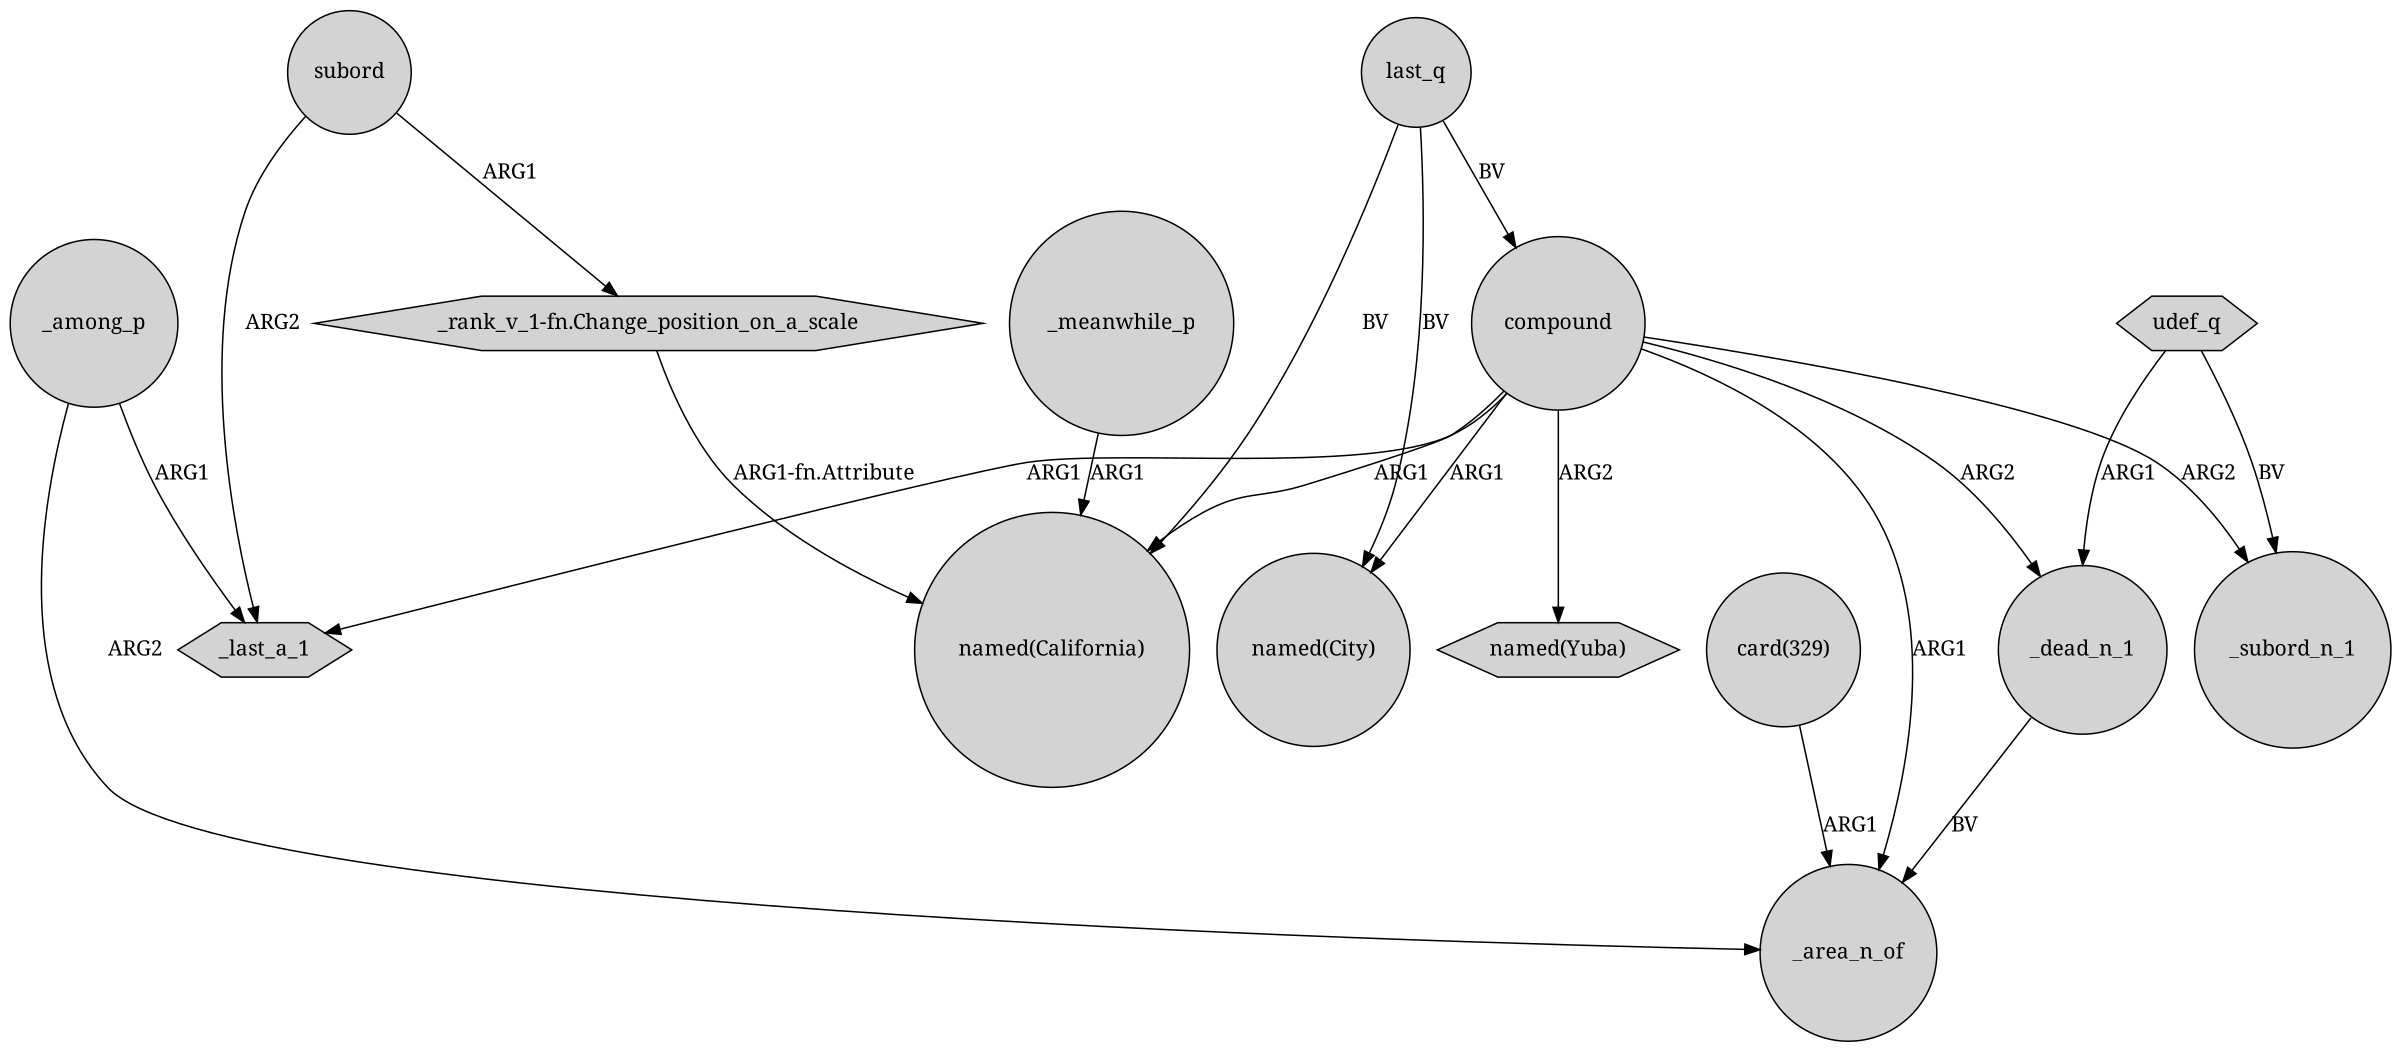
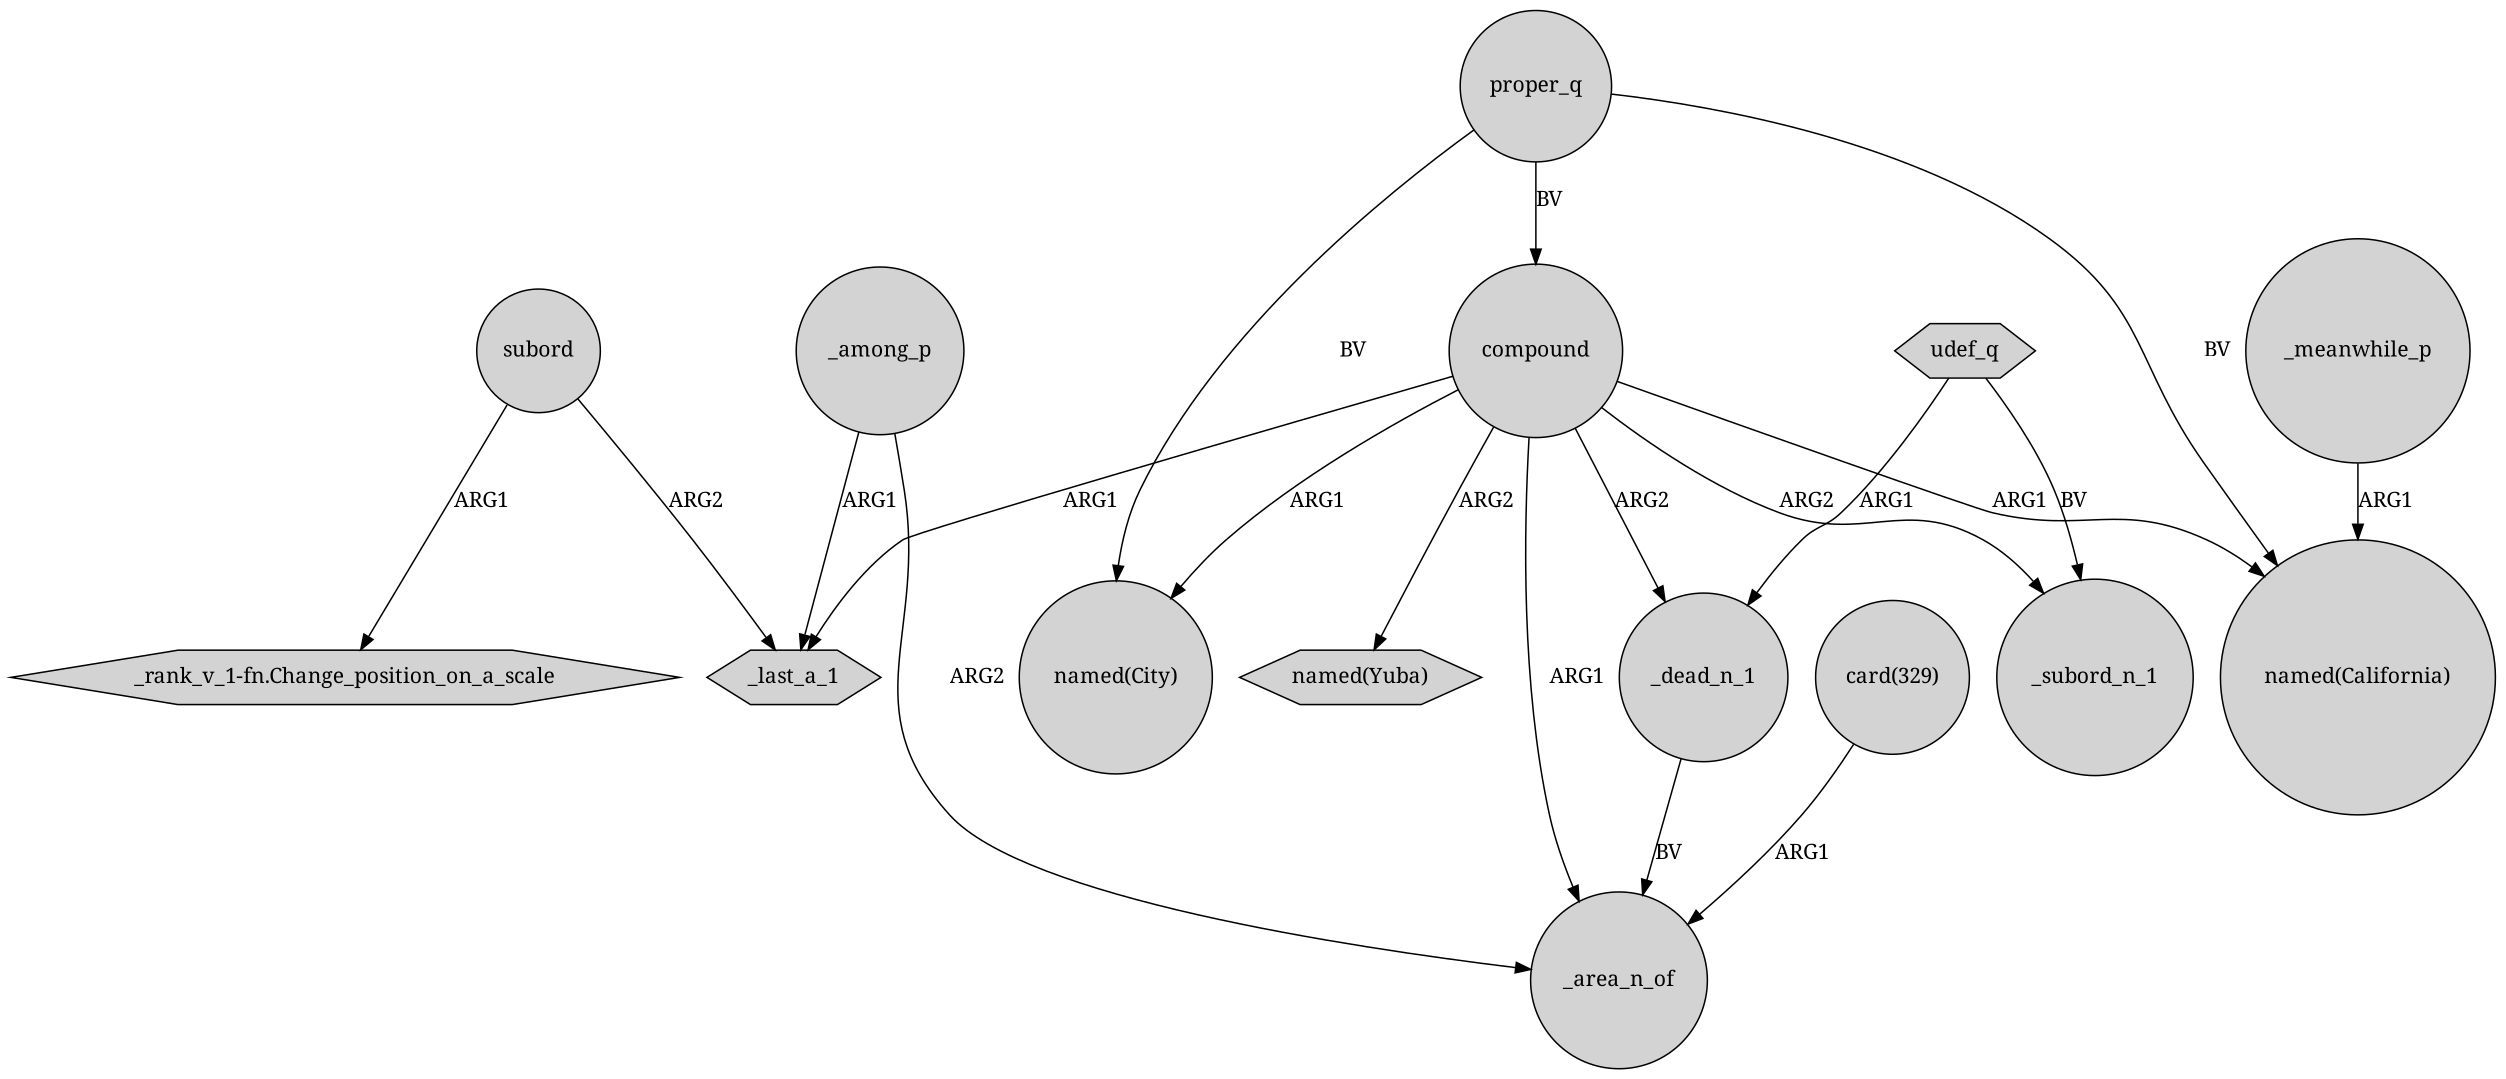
(1416, 72) -> (1536, 86)
(753, 503) -> none
